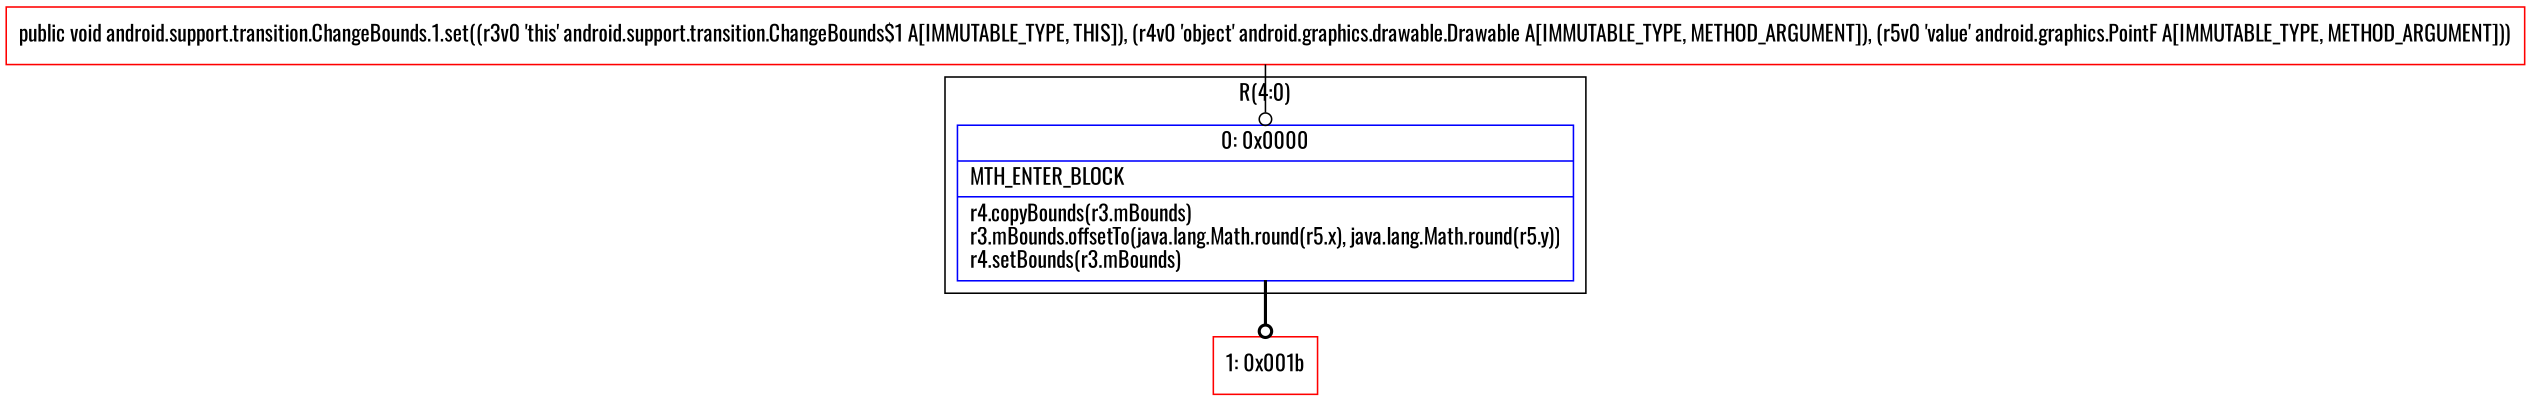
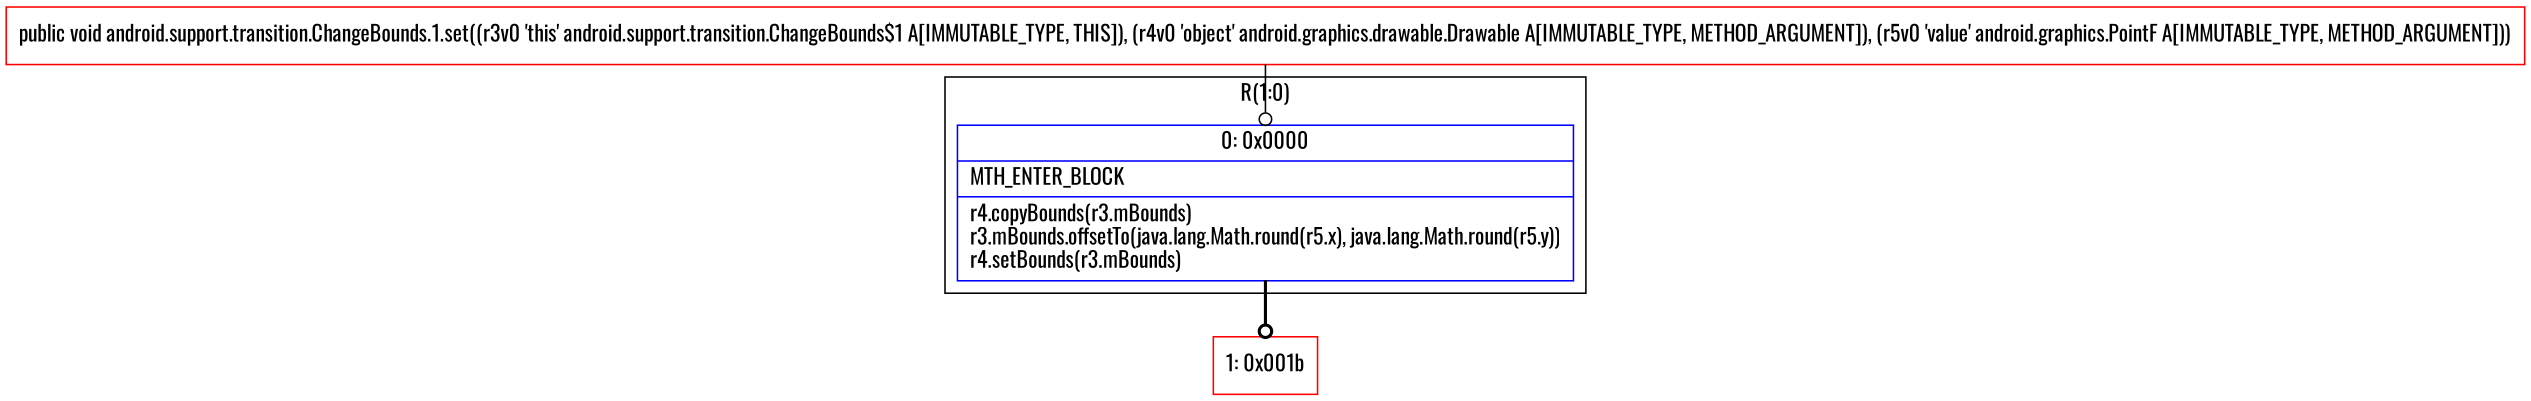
(1265, 95) -> (1265, 95)
